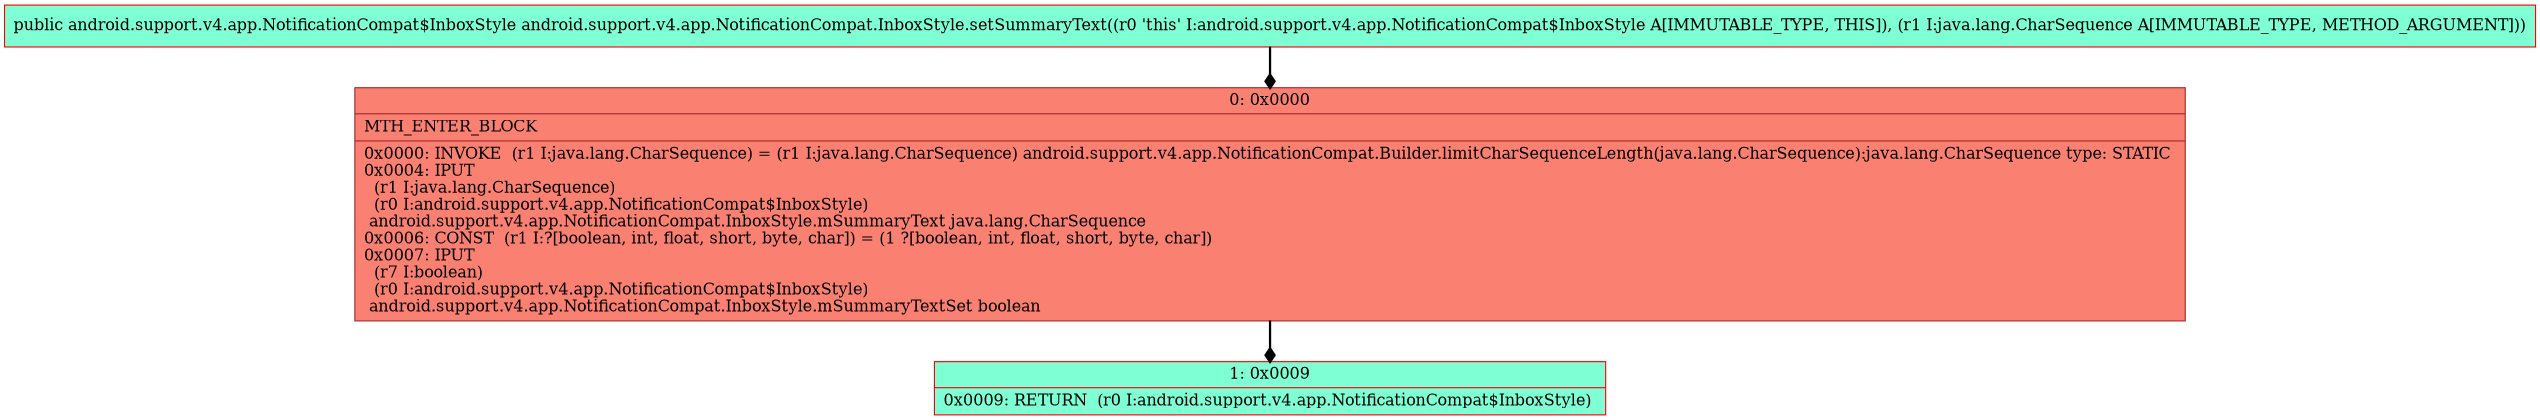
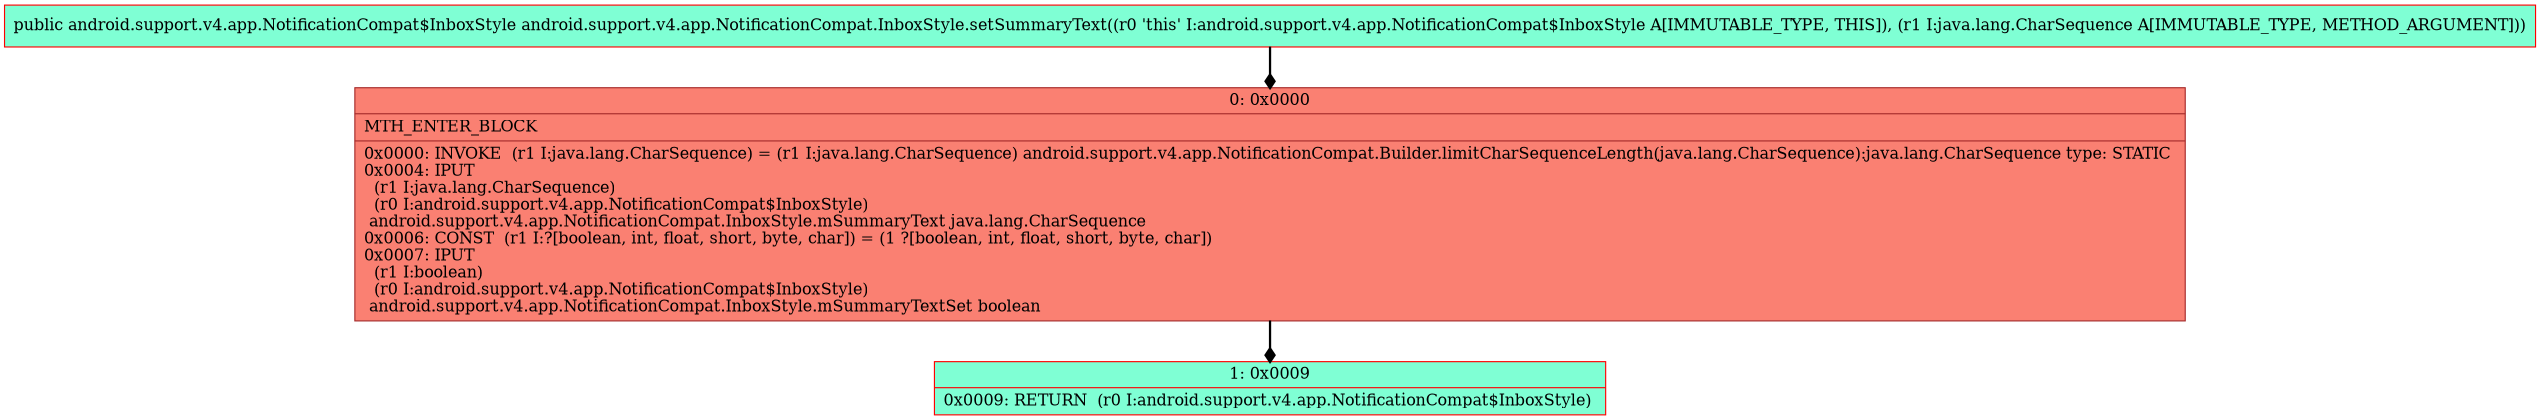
(424, 273) -> (424, 273)
